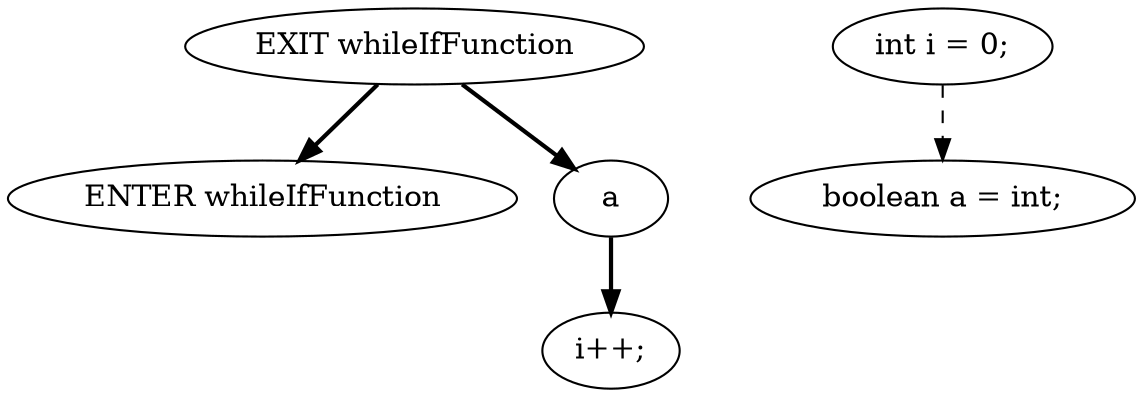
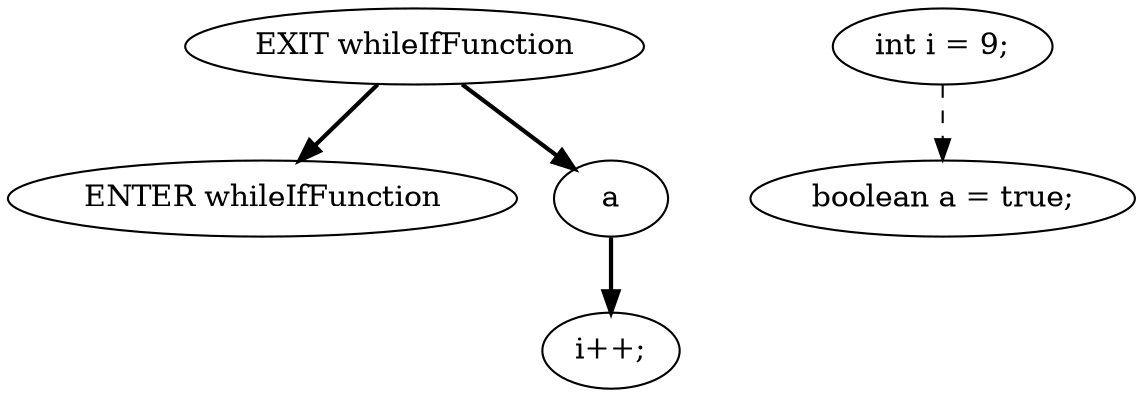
(943, 46) -> (943, 46)
(943, 199) -> (943, 199)
